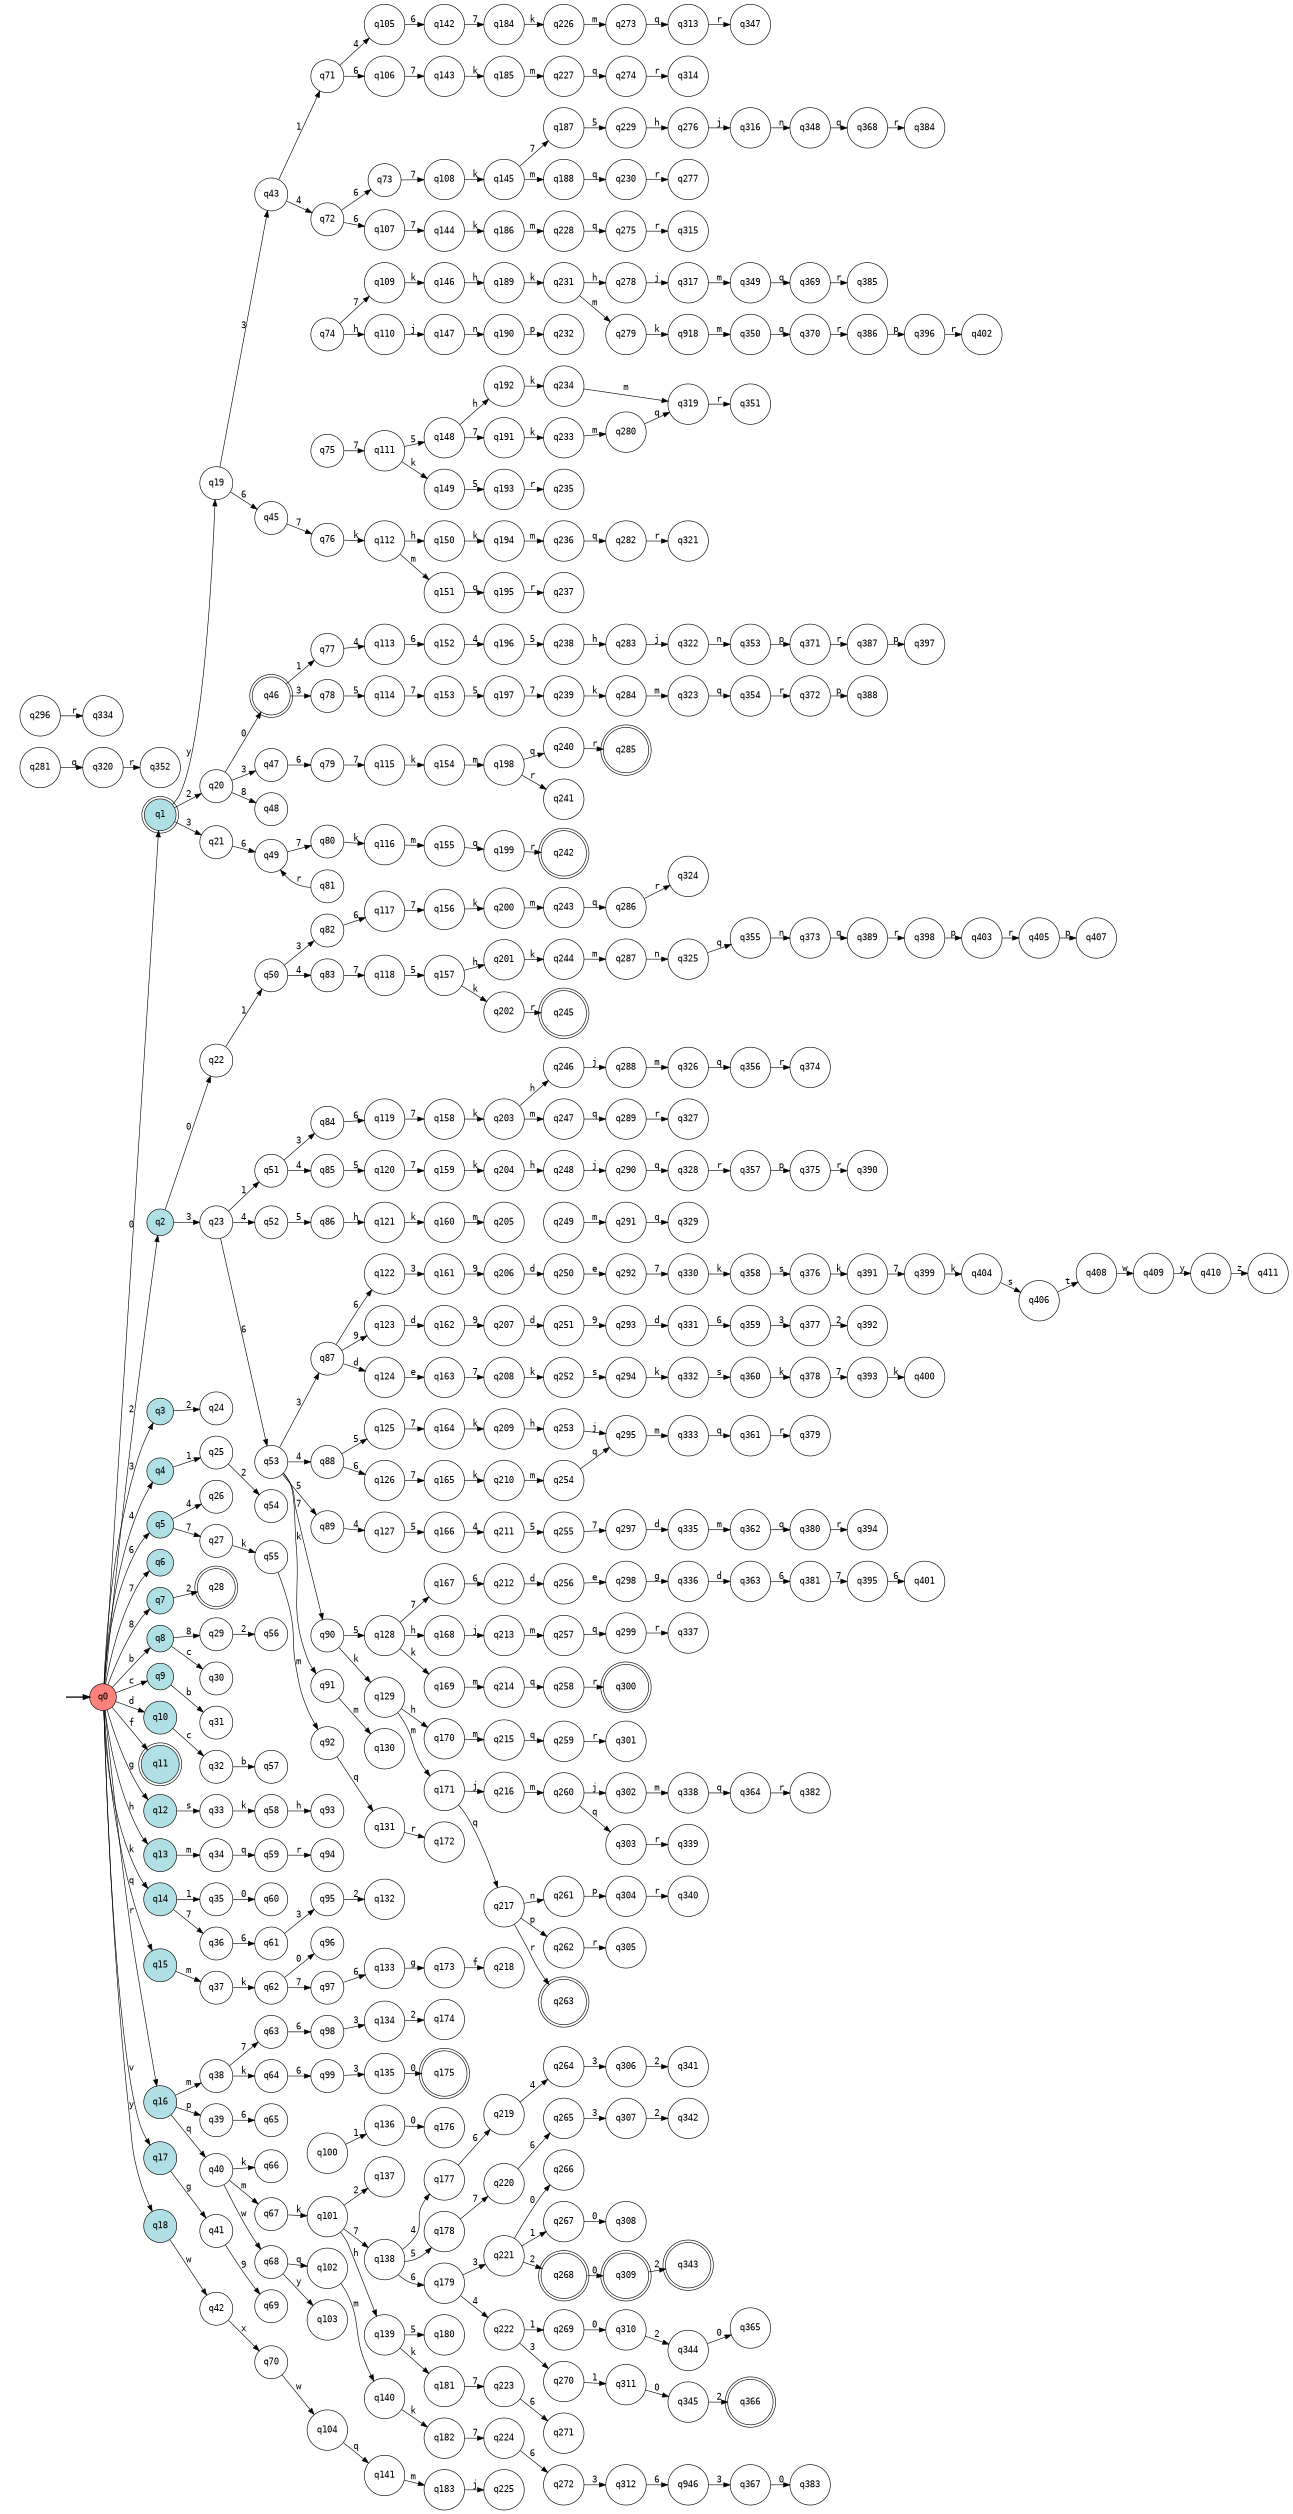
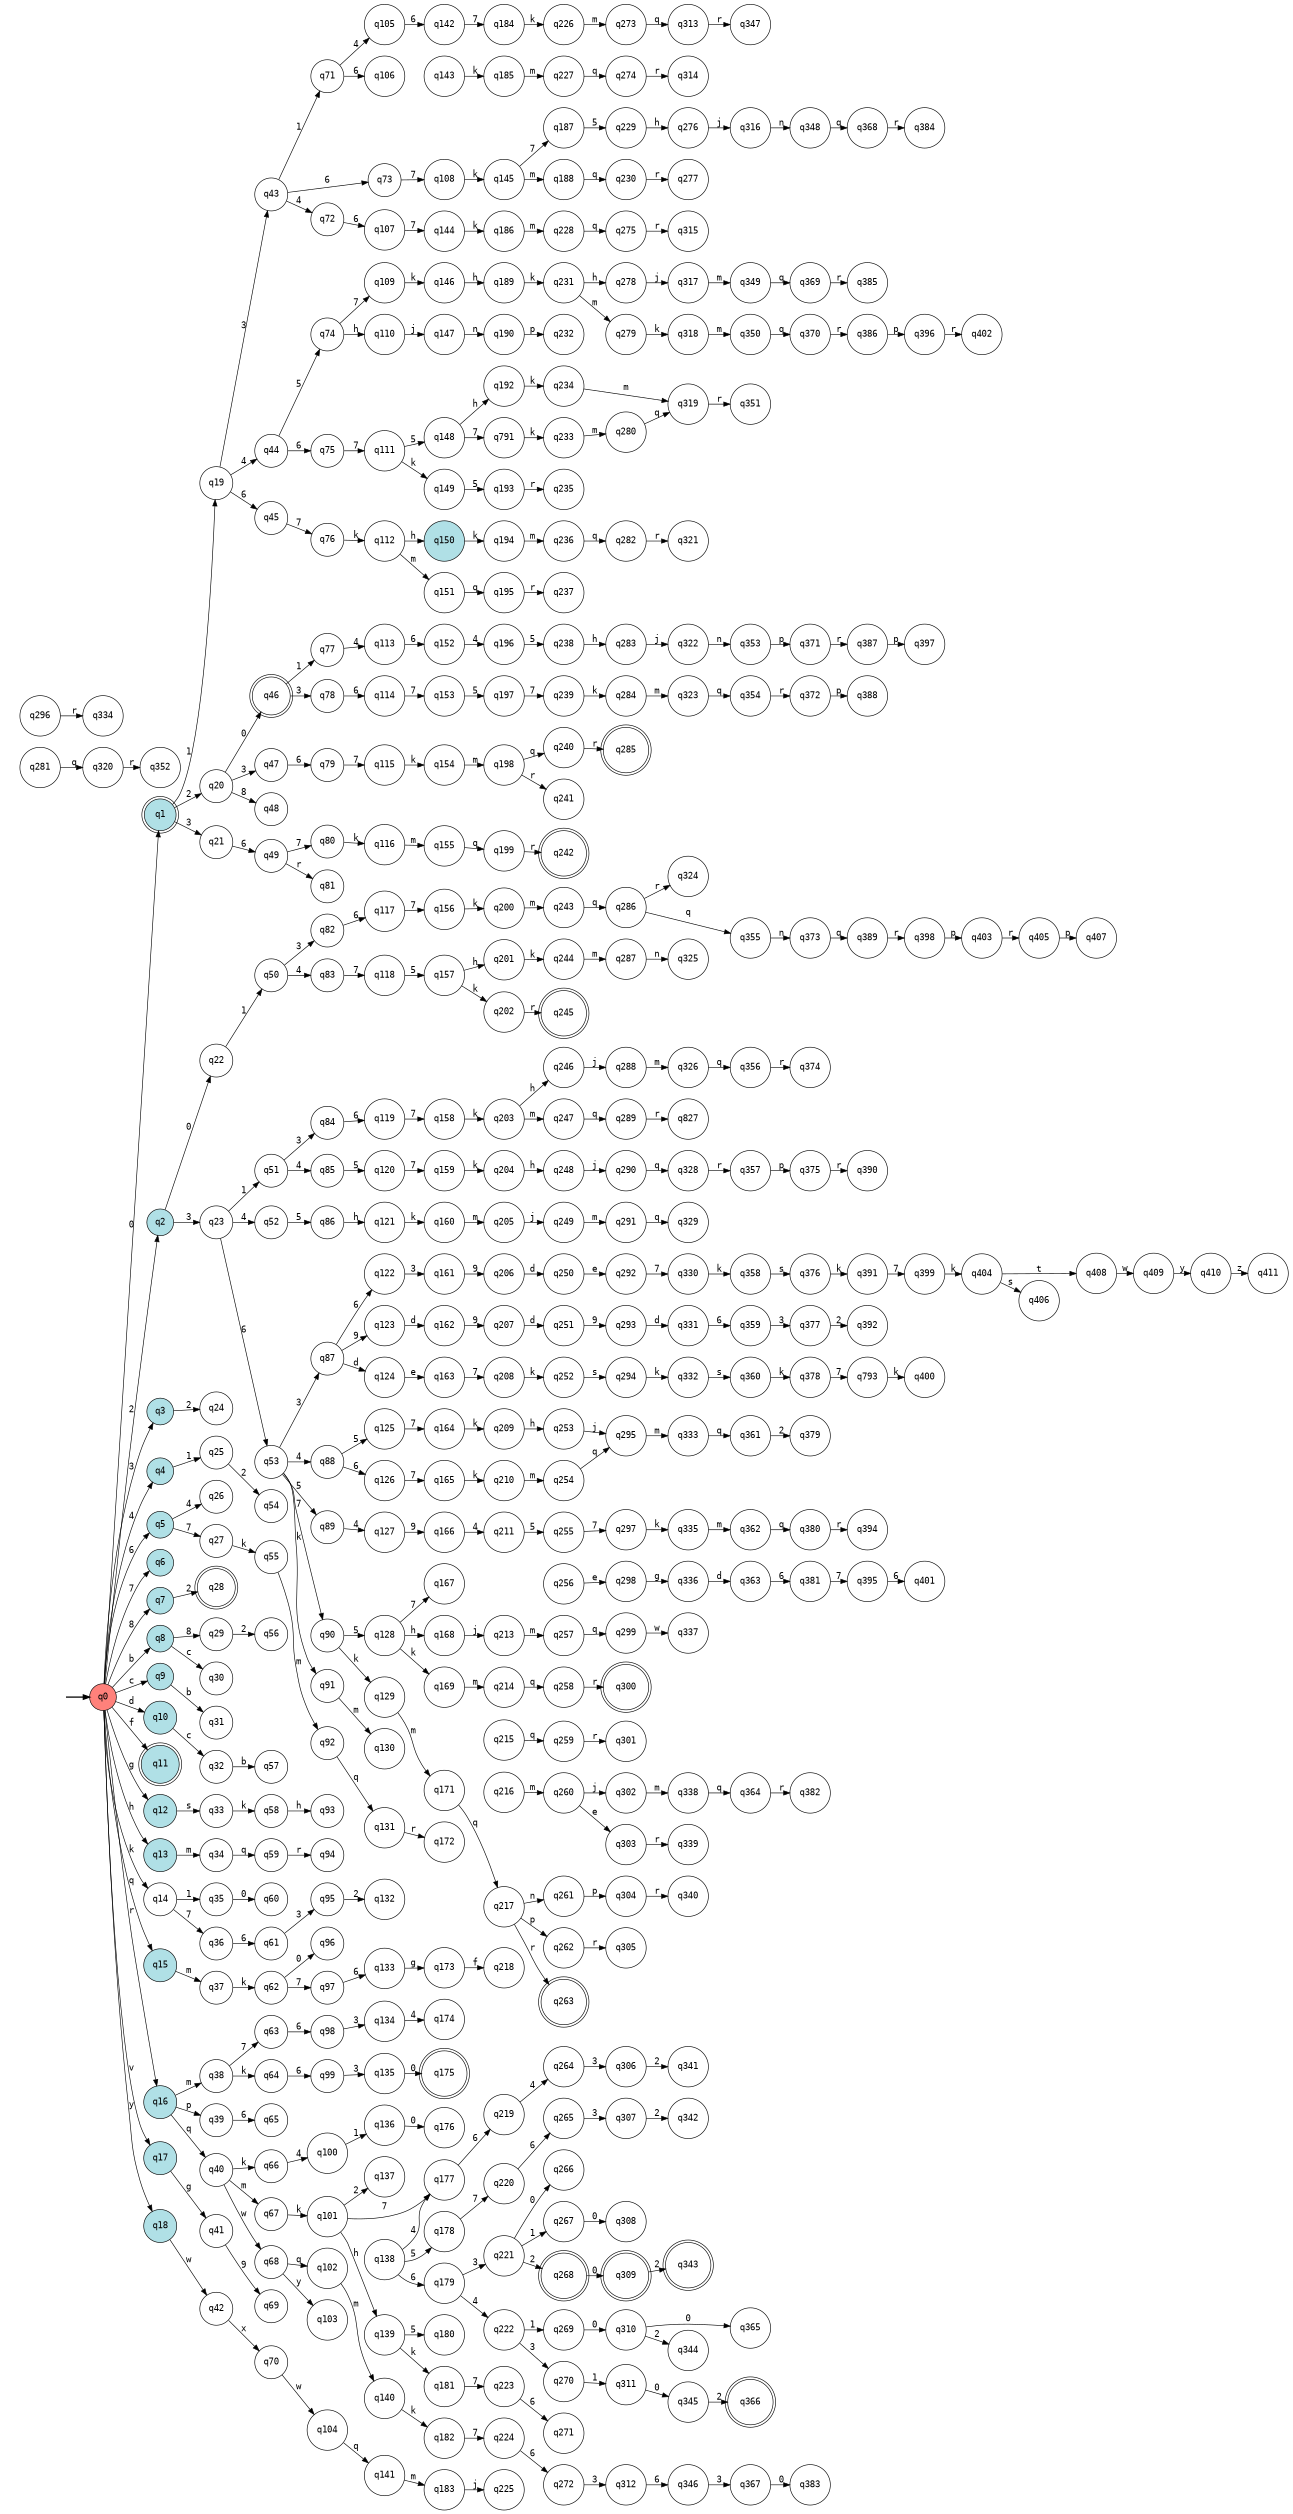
(411, 76) -> none
(354, 202) -> (325, 188)
(688, 334) -> (688, 334)
(504, 438) -> (504, 438)
none -> (271, 451)
(444, 541) -> (444, 541)
(356, 691) -> (356, 691)
(189, 752) -> (189, 752)
(296, 884) -> (297, 870)
(716, 950) -> (685, 922)
(688, 1119) -> (688, 1119)
none -> (531, 1222)
(1065, 1288) -> (1036, 1274)
(867, 1377) -> (867, 1377)
(782, 1431) -> (782, 1431)
(657, 1525) -> (657, 1525)
(413, 1528) -> (413, 1528)
(504, 1584) -> none
(657, 1628) -> (657, 1628)
(444, 1739) -> none
(471, 1791) -> none
(595, 1813) -> (595, 1813)
(160, 1899) -> (160, 1899)
(413, 2015) -> (413, 2015)
none -> (294, 2161)
(354, 2236) -> (389, 2216)
(716, 2340) -> (685, 2324)
(688, 2485) -> (688, 2485)
